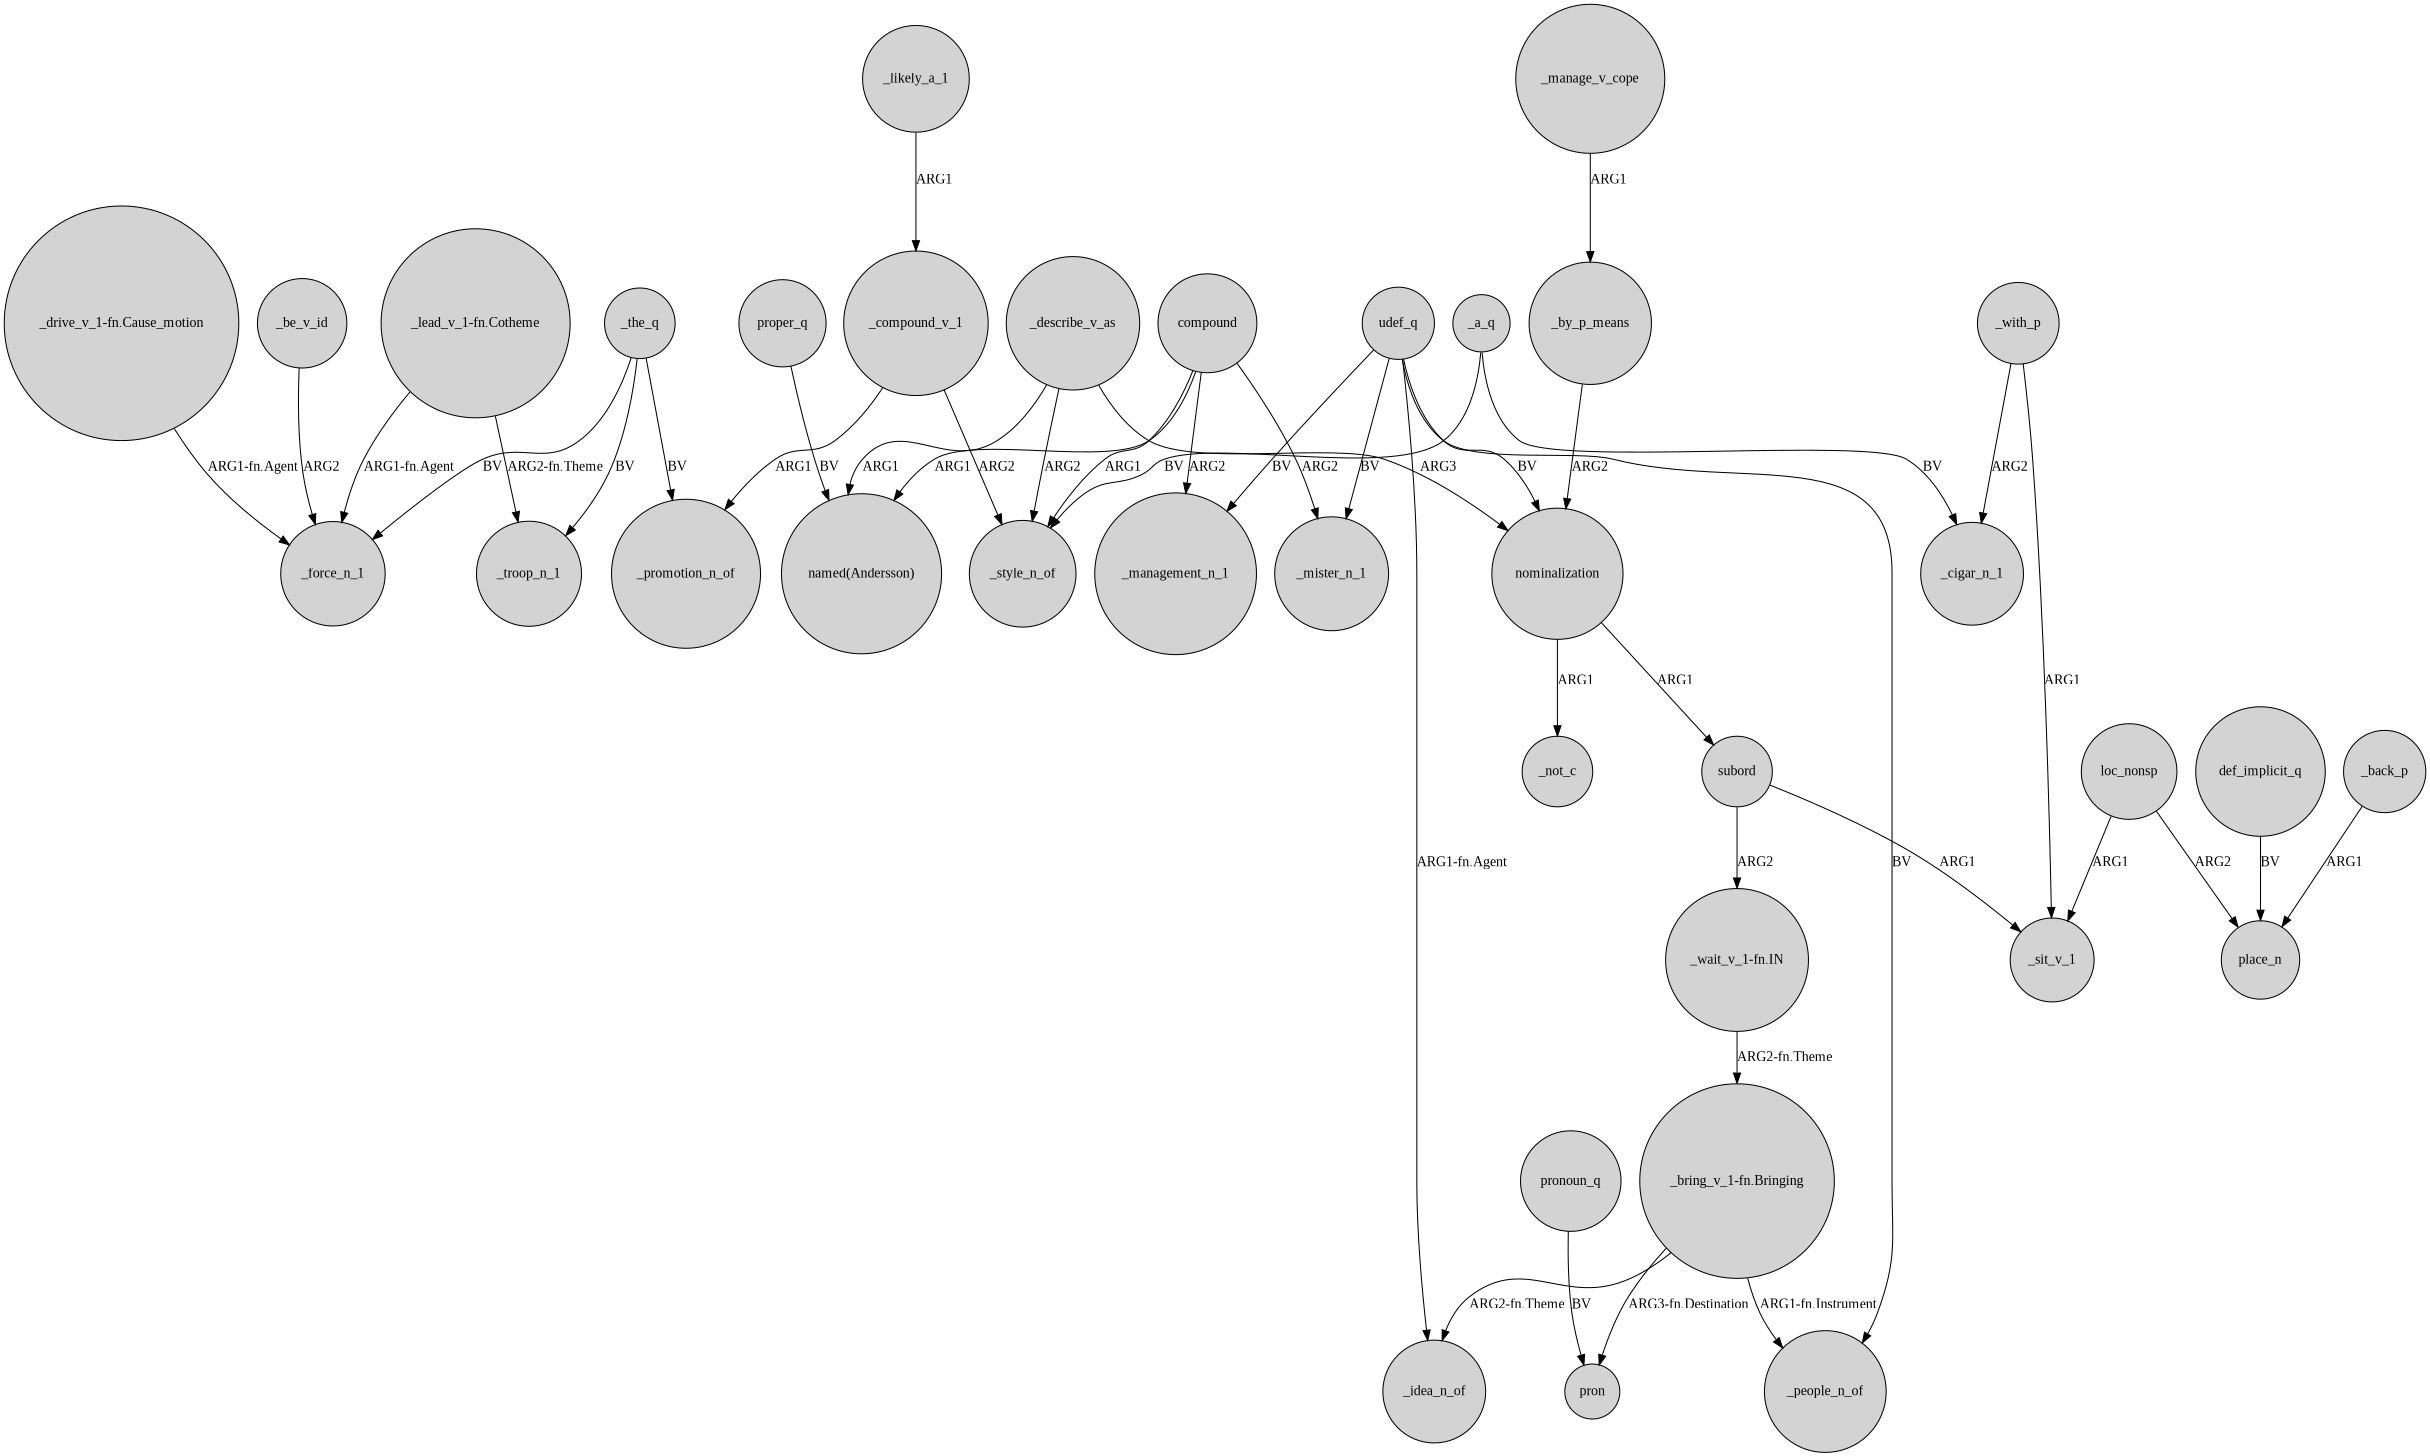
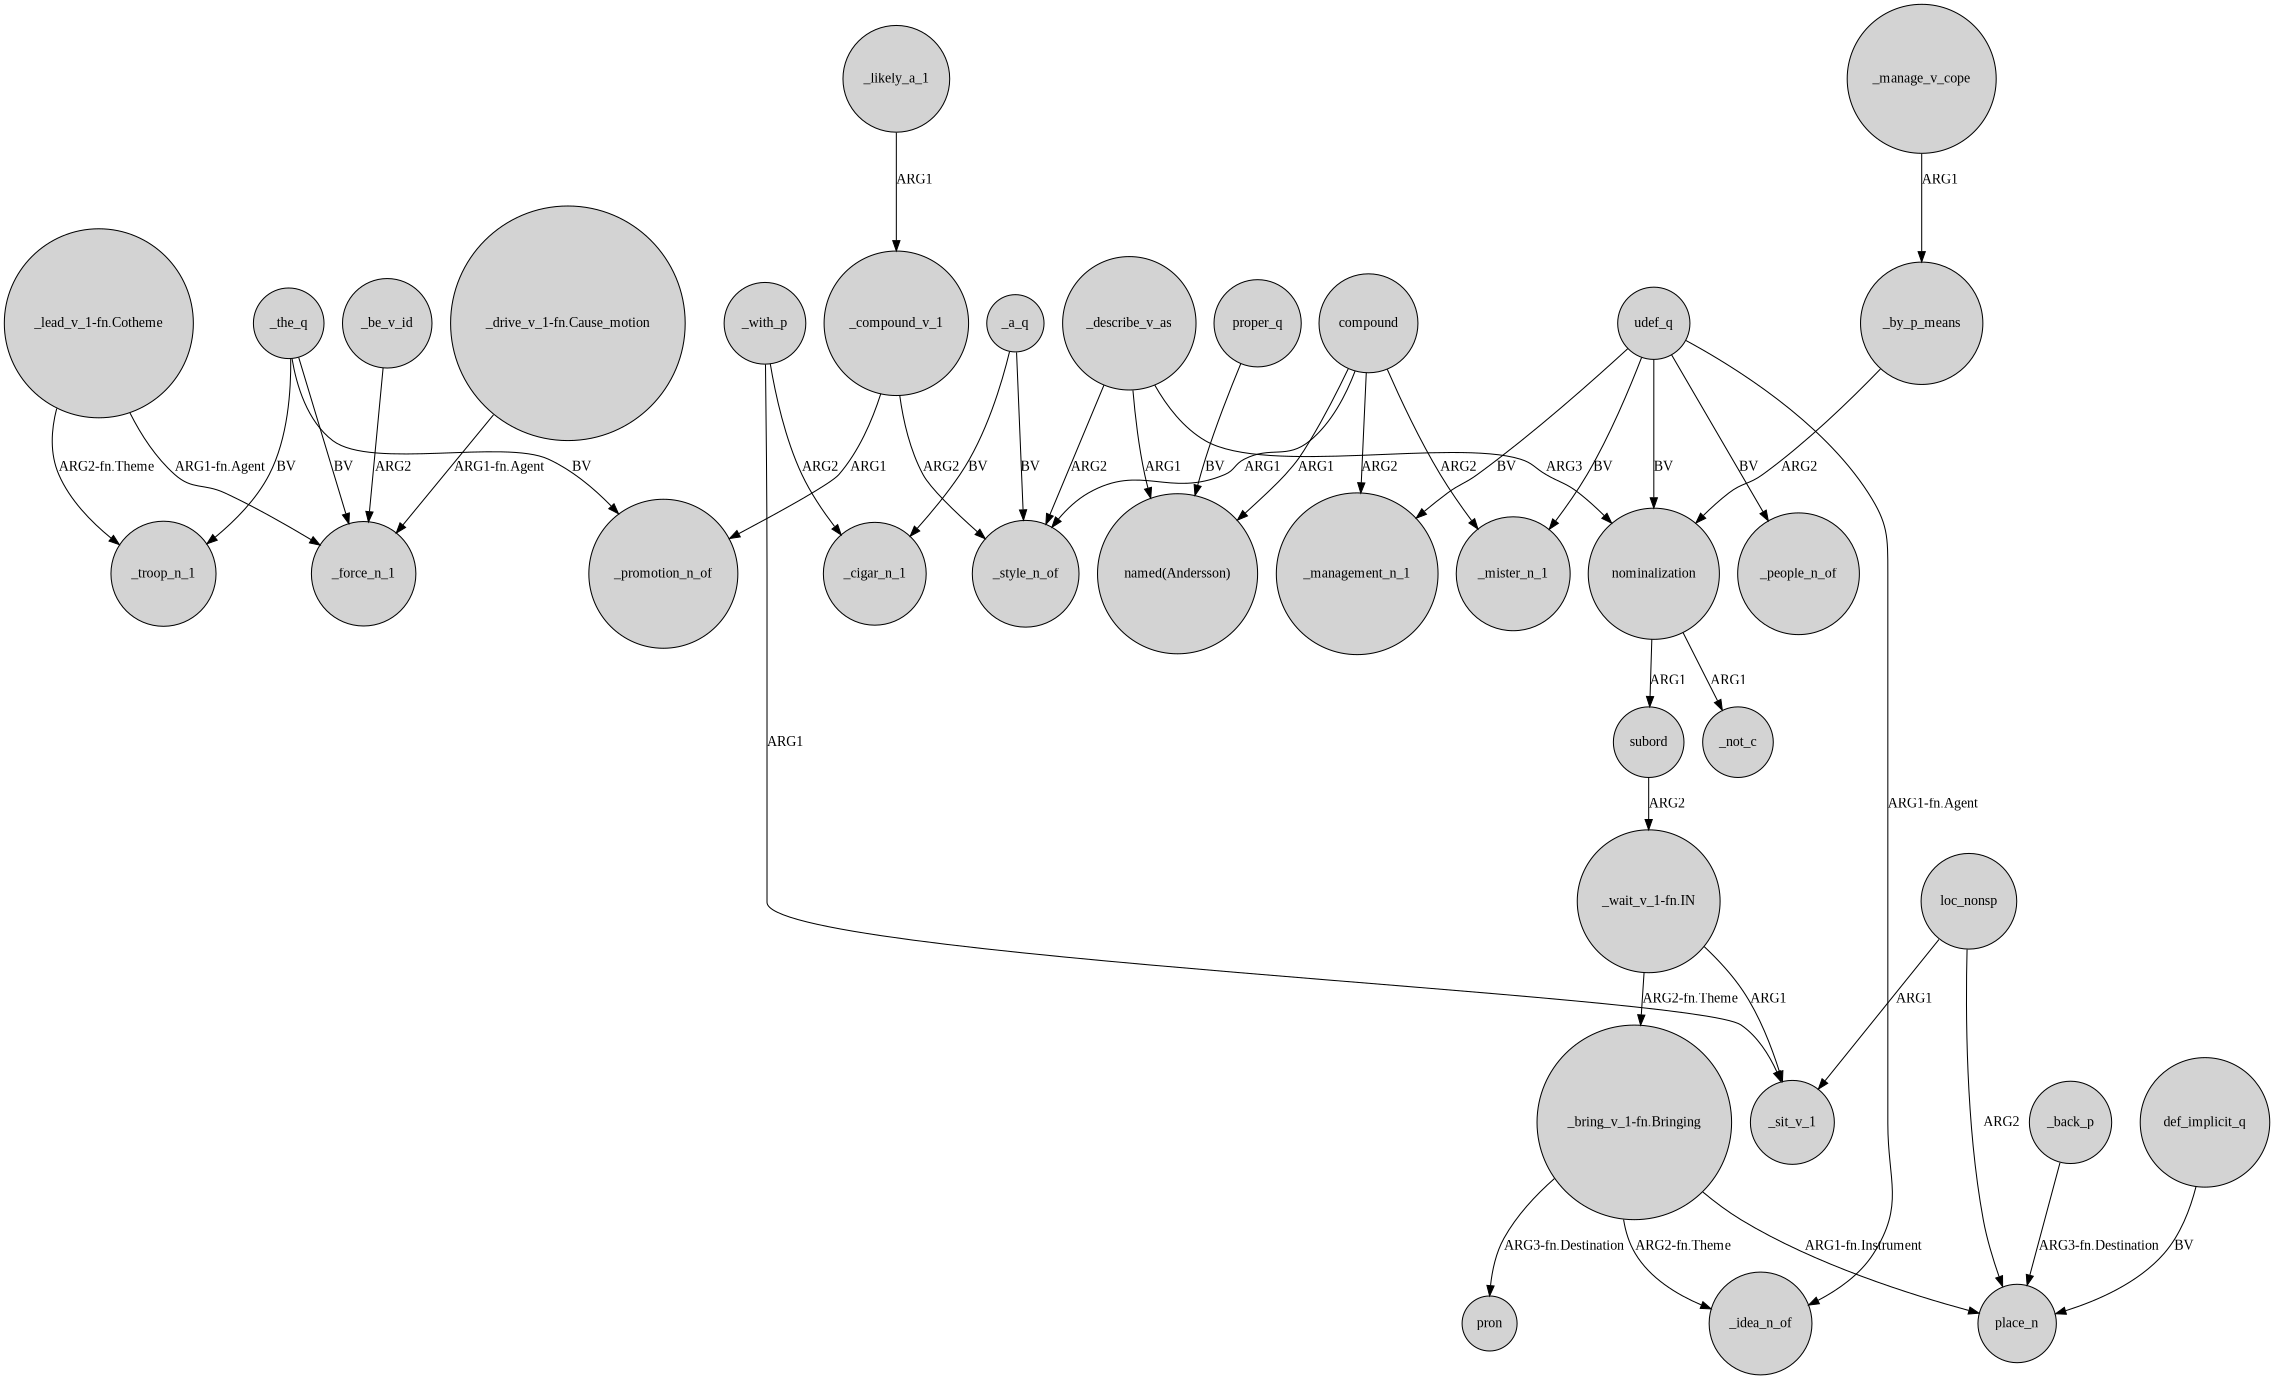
(1904, 848) -> (1751, 1004)
(2345, 862) -> (2099, 1246)
(1571, 1181) -> none
(1759, 1310) -> (1830, 1264)
